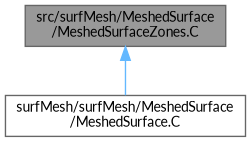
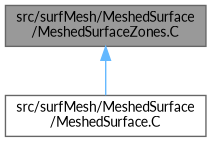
(125, 116) -> (106, 116)
